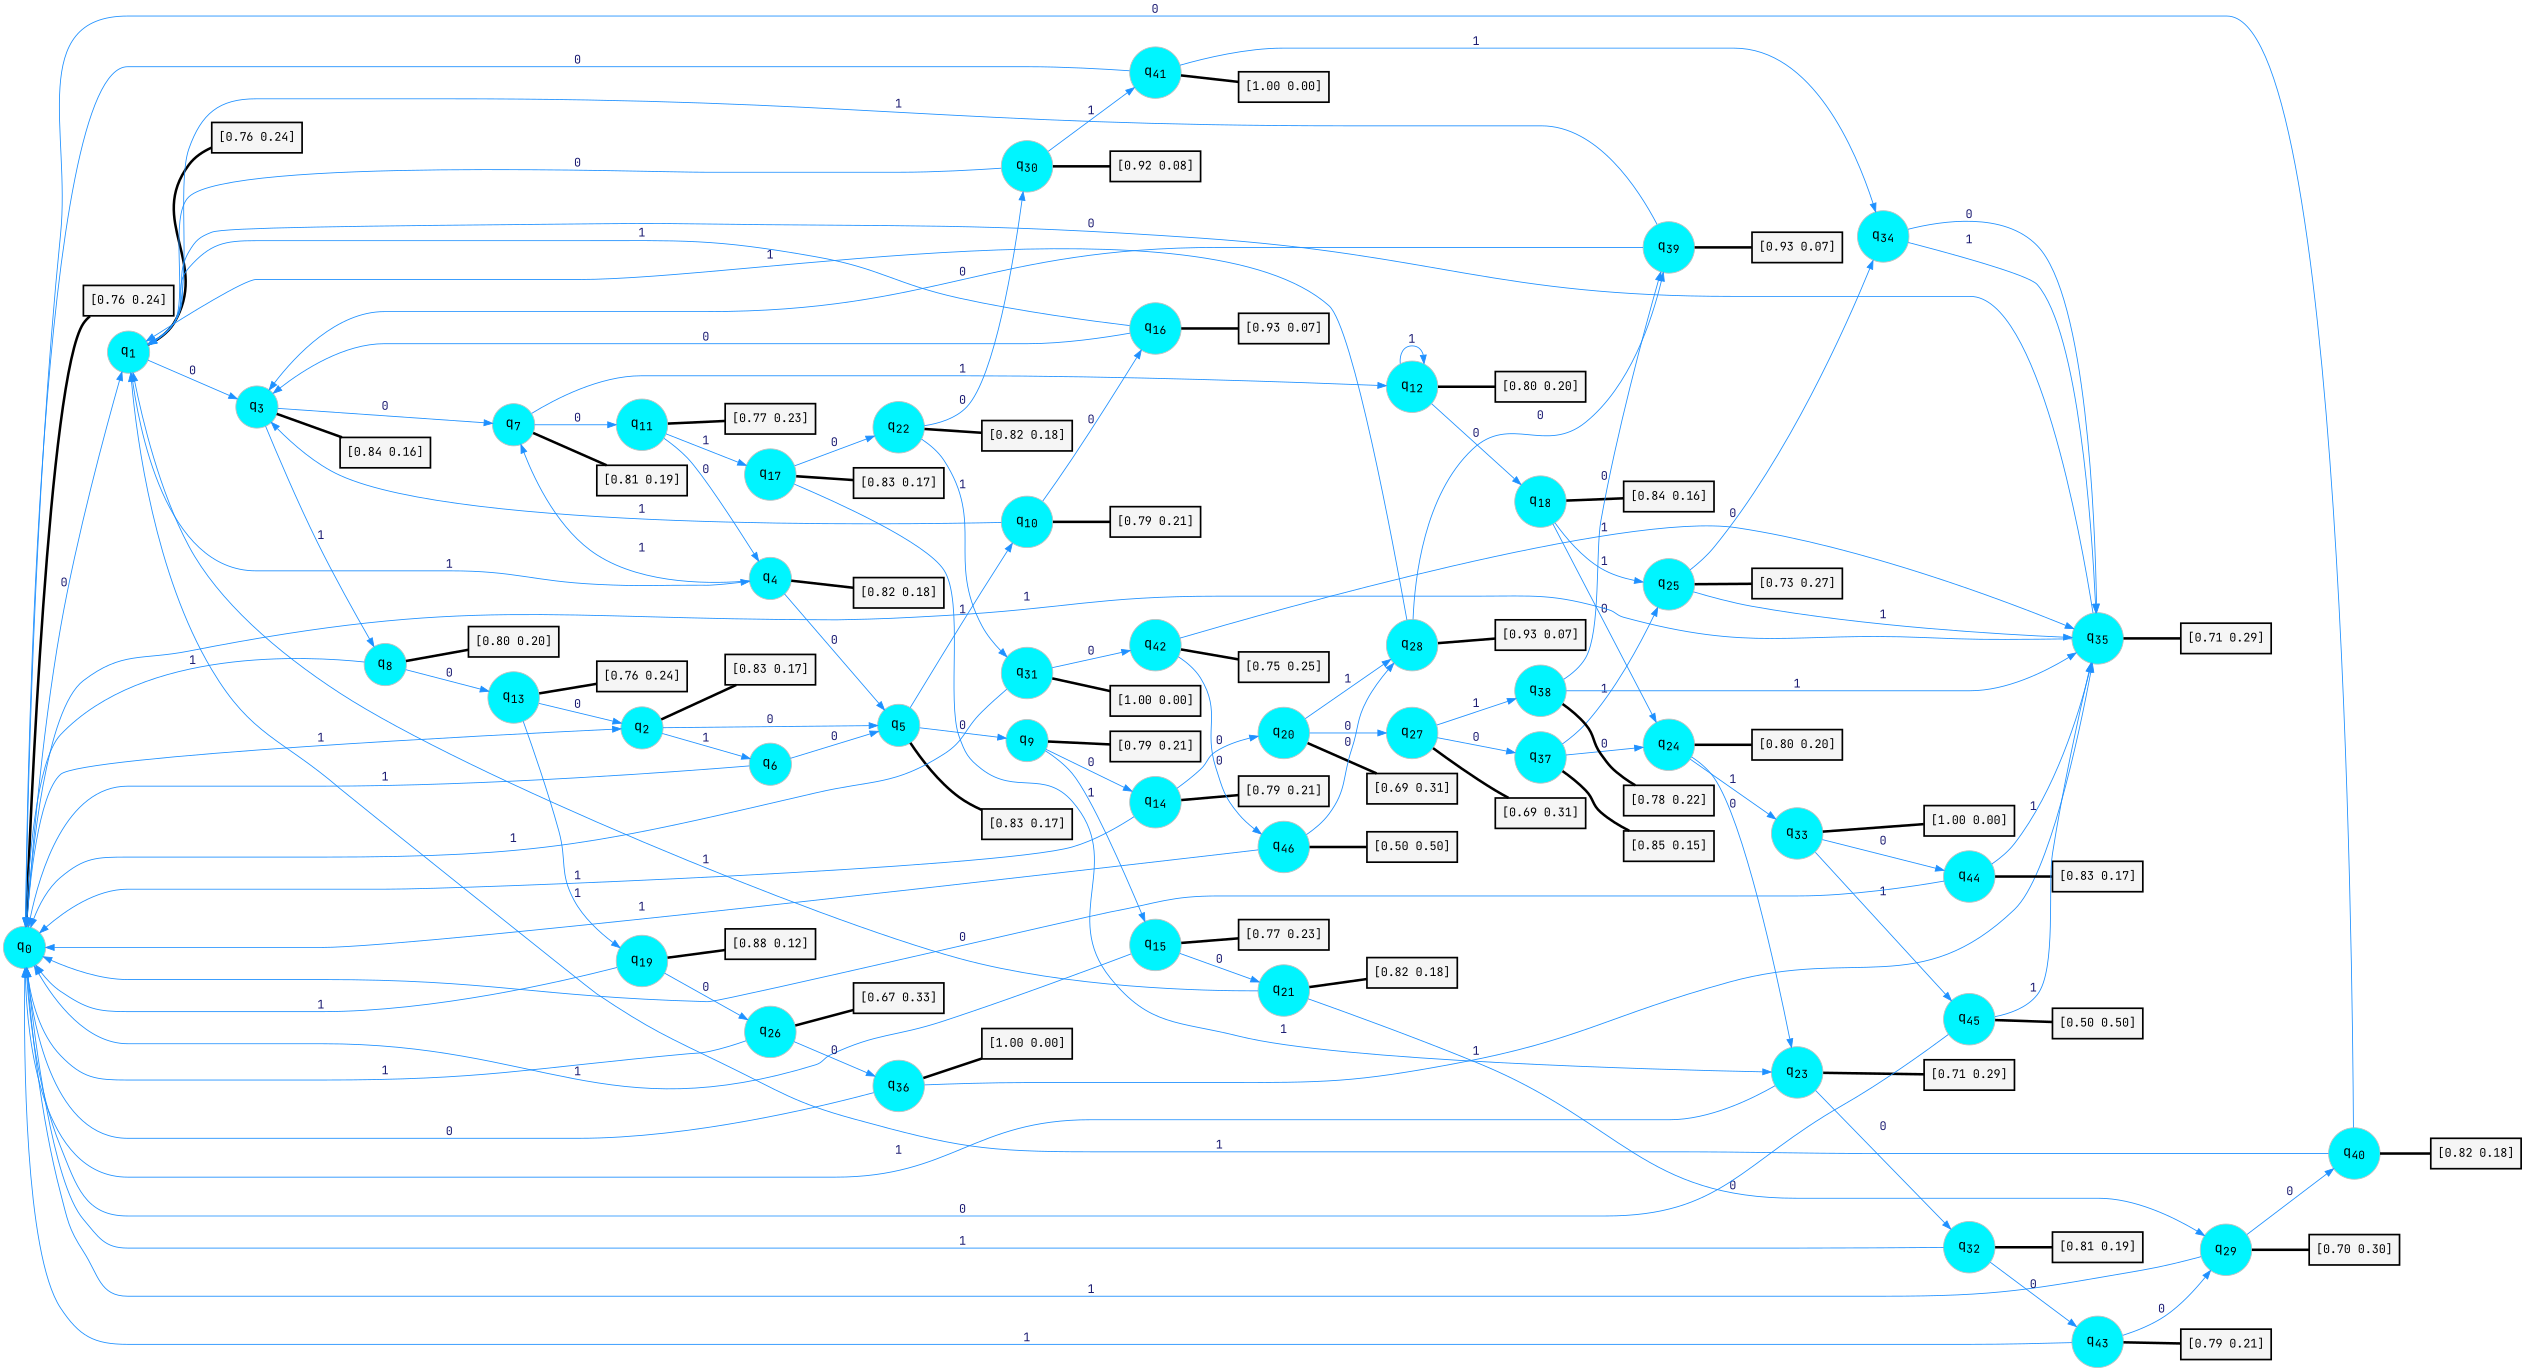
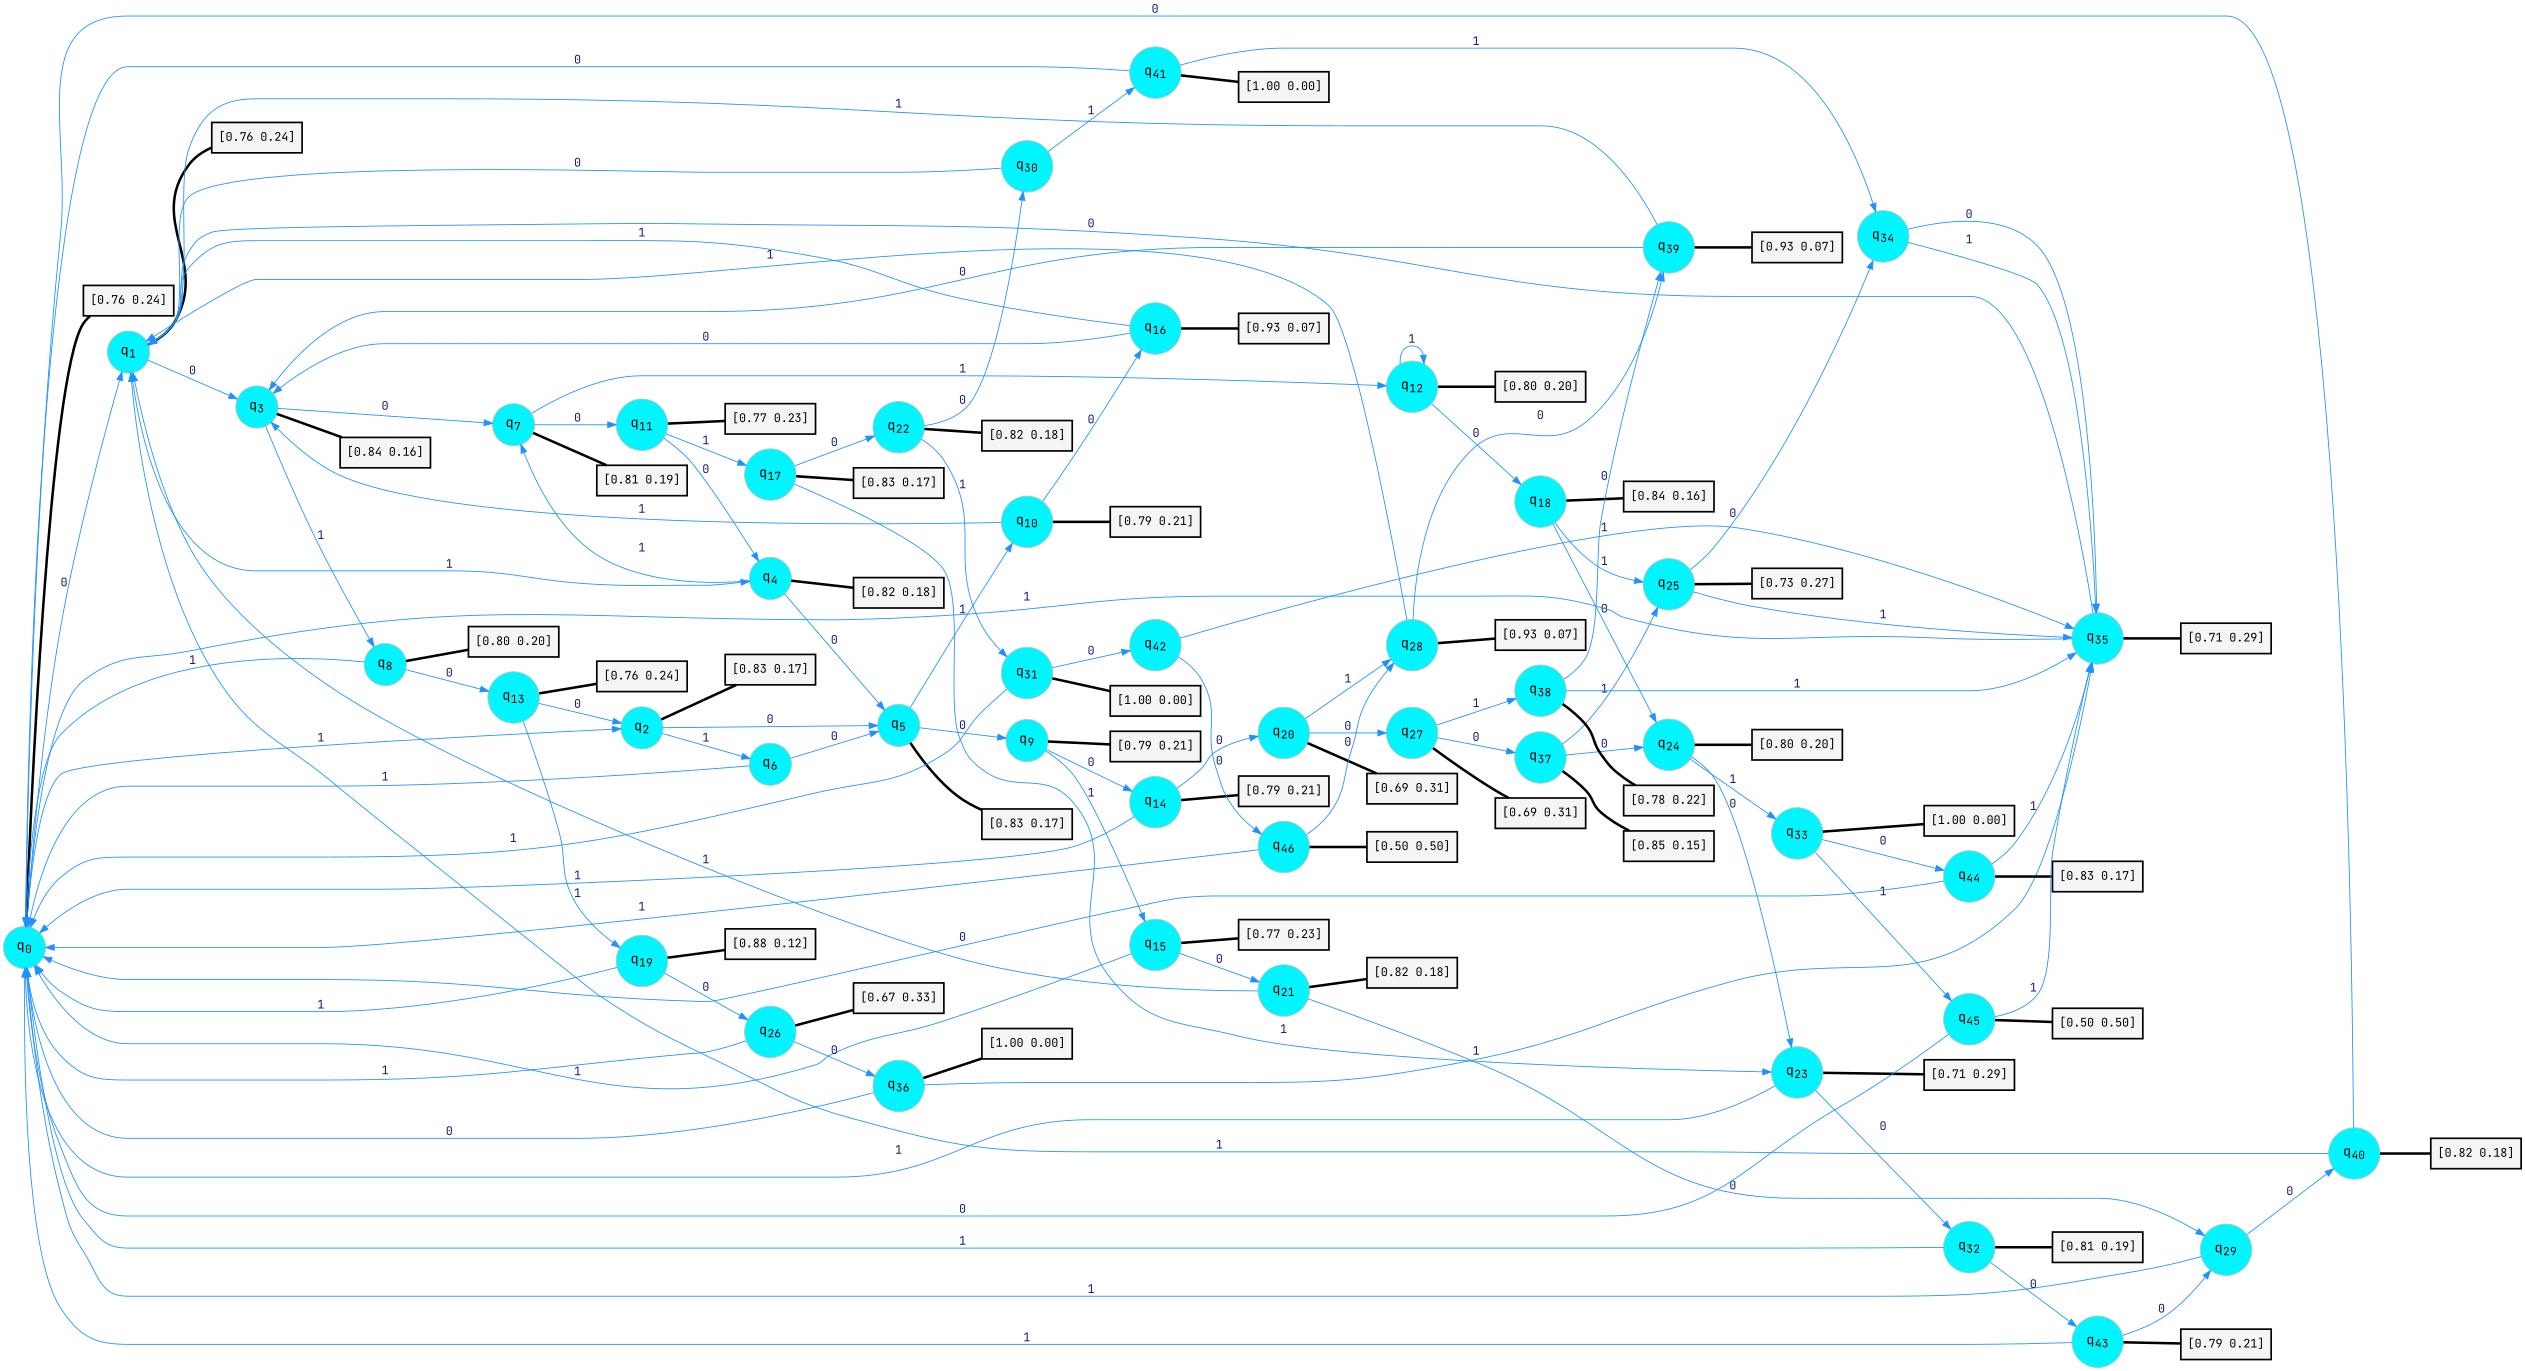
(1155, 166) -> none
(1284, 667) -> none
(2354, 1250) -> none
